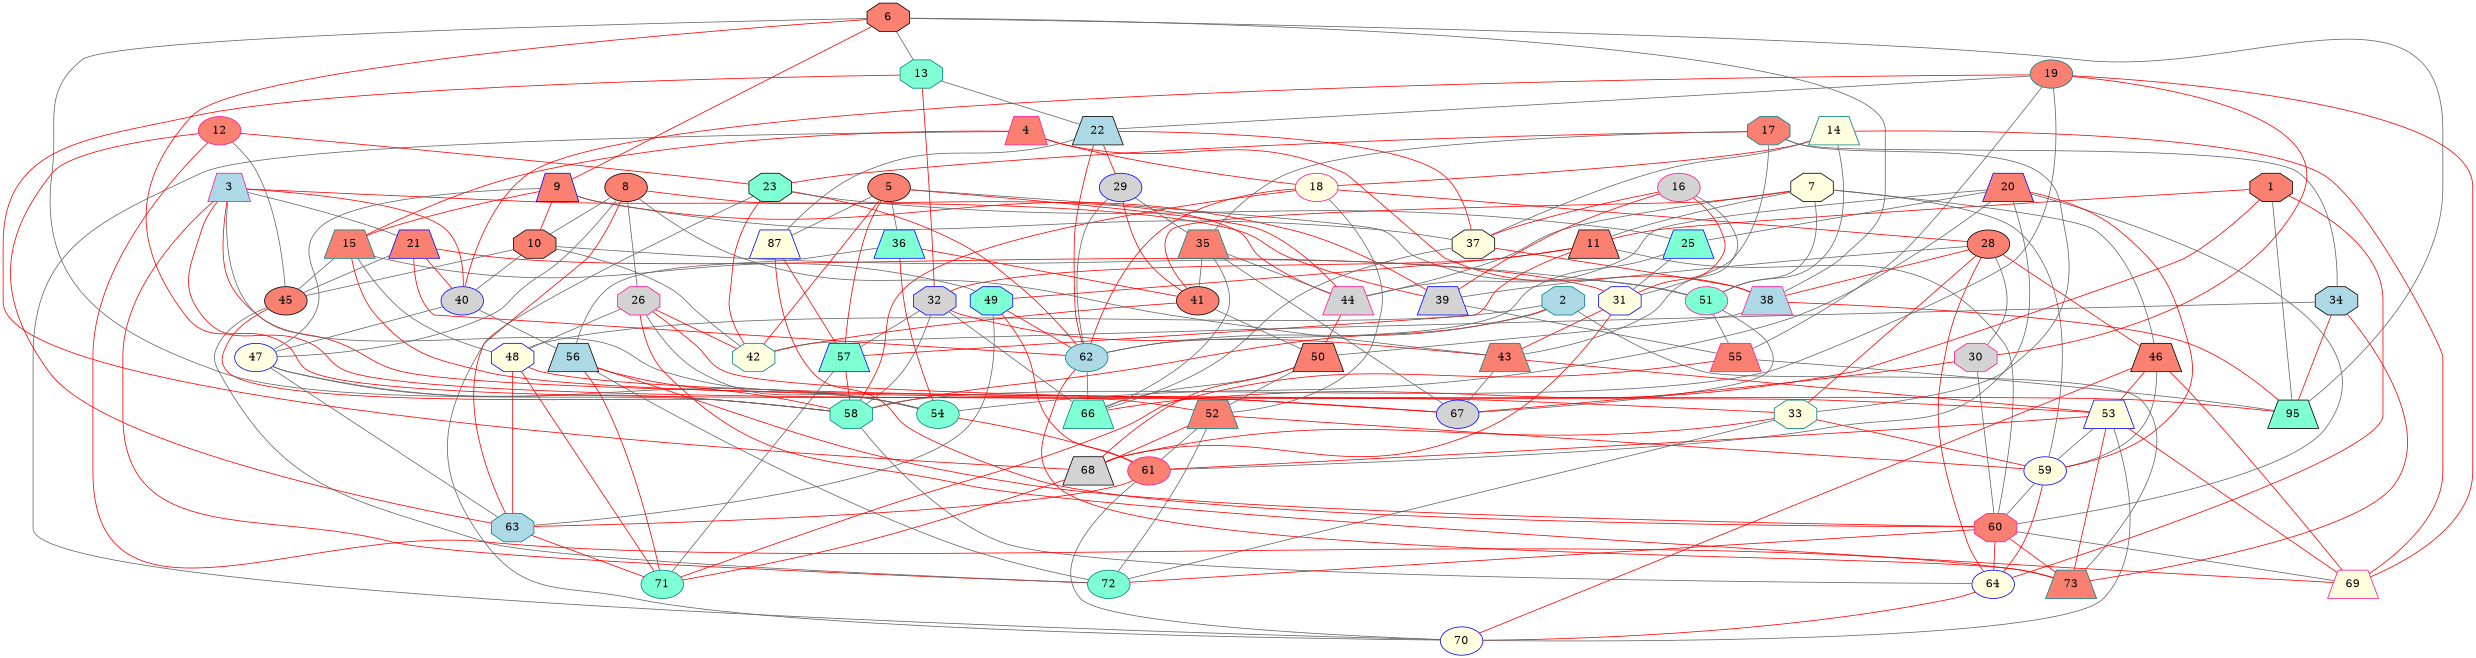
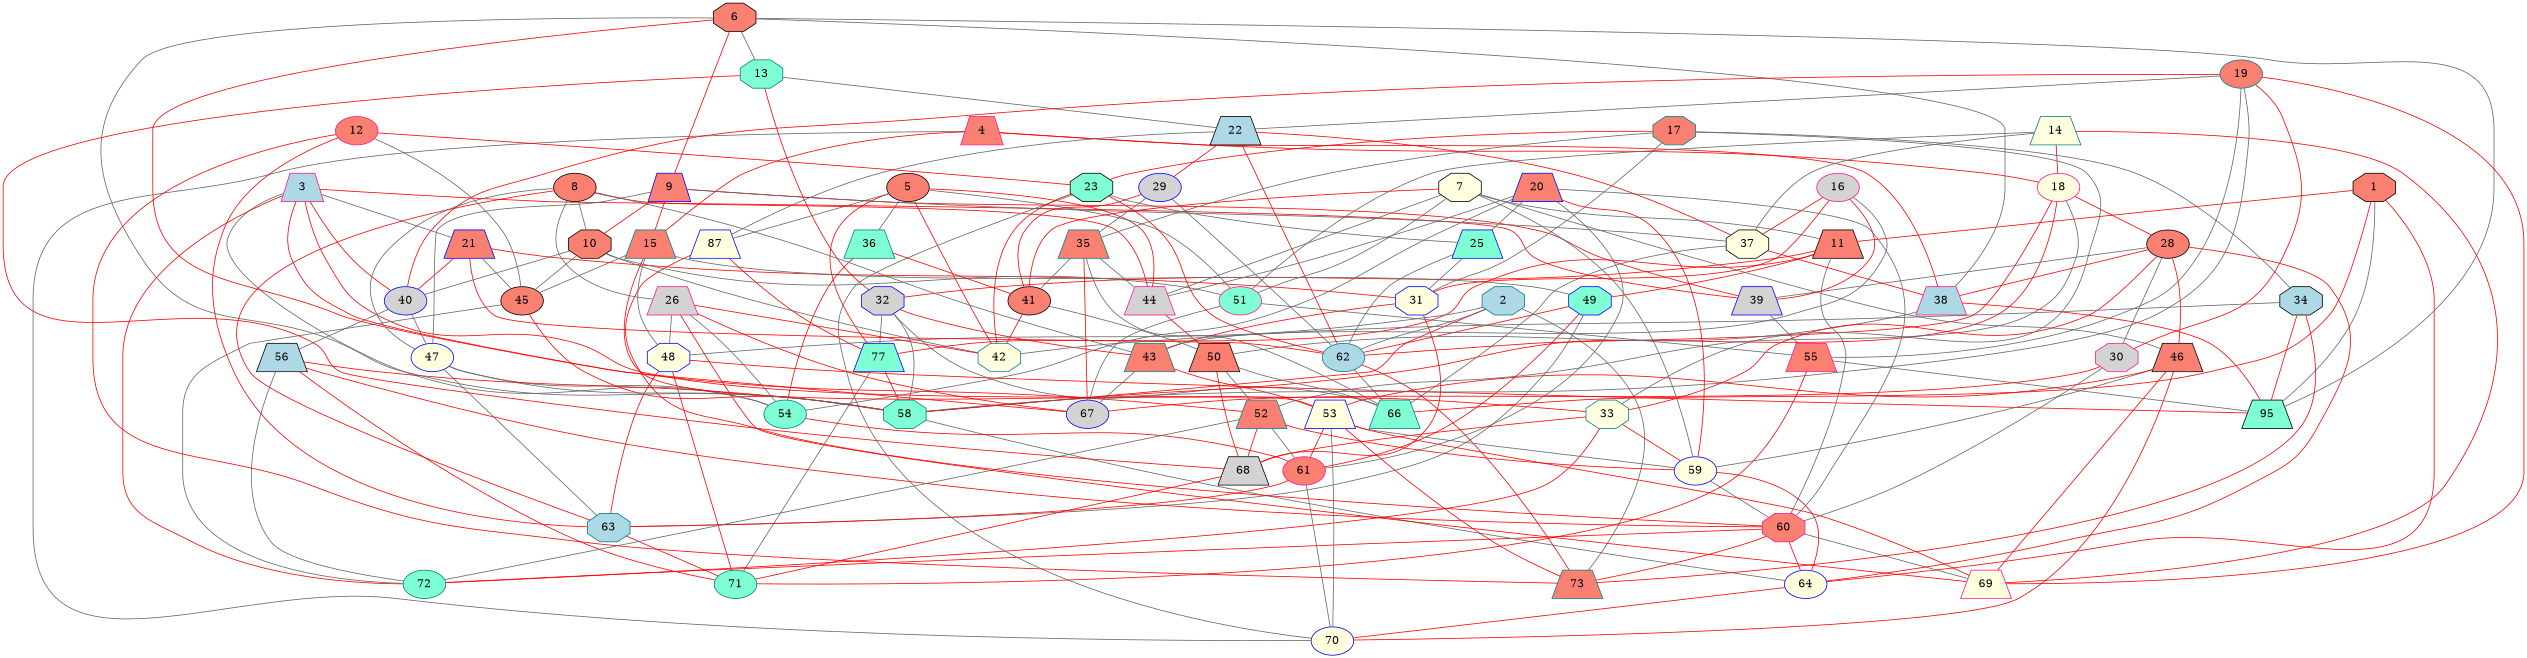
(899, 244) -> (869, 244)
(709, 265) -> none
(639, 301) -> (673, 301)
(1306, 313) -> (1086, 329)
(844, 358) -> (879, 358)
(1451, 499) -> (1037, 549)
